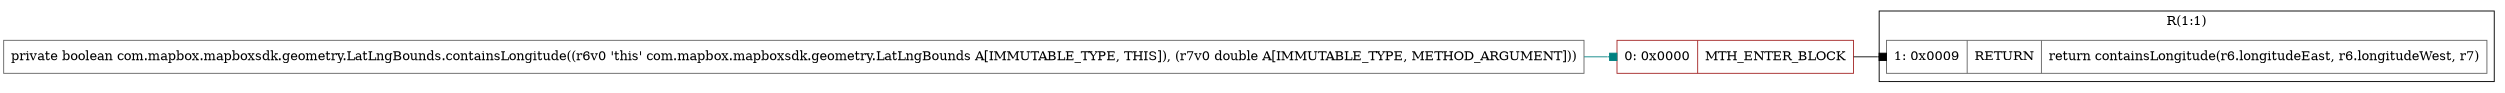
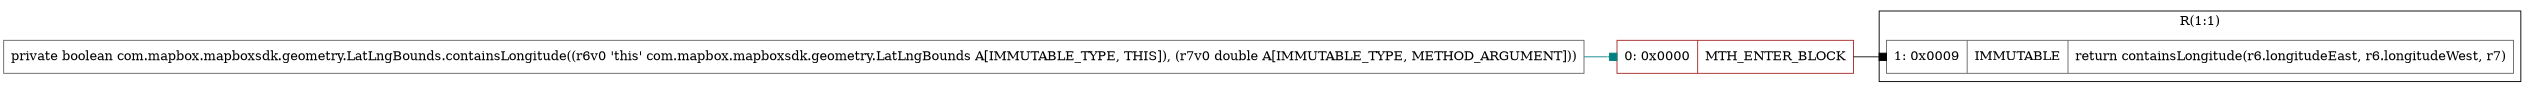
(2004, 56) -> (2018, 56)
